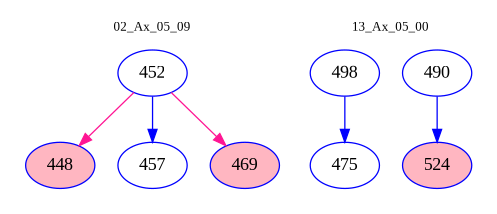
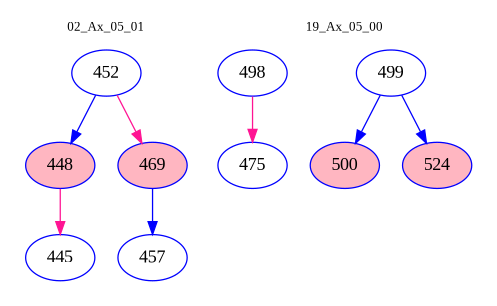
(153, 28) -> (106, 28)
(391, 28) -> (345, 28)
(437, 73) -> (391, 73)
(153, 113) -> (153, 205)
(345, 113) -> (253, 113)
(111, 115) -> (86, 113)
none -> (345, 165)
none -> (60, 258)
